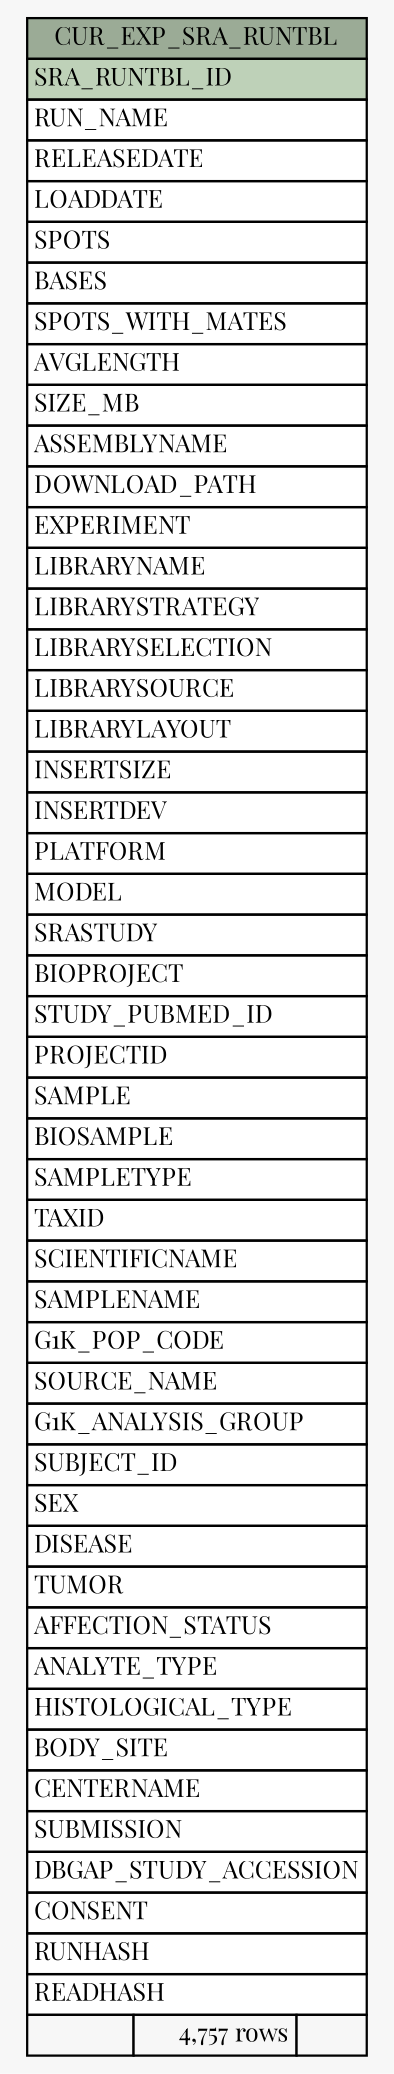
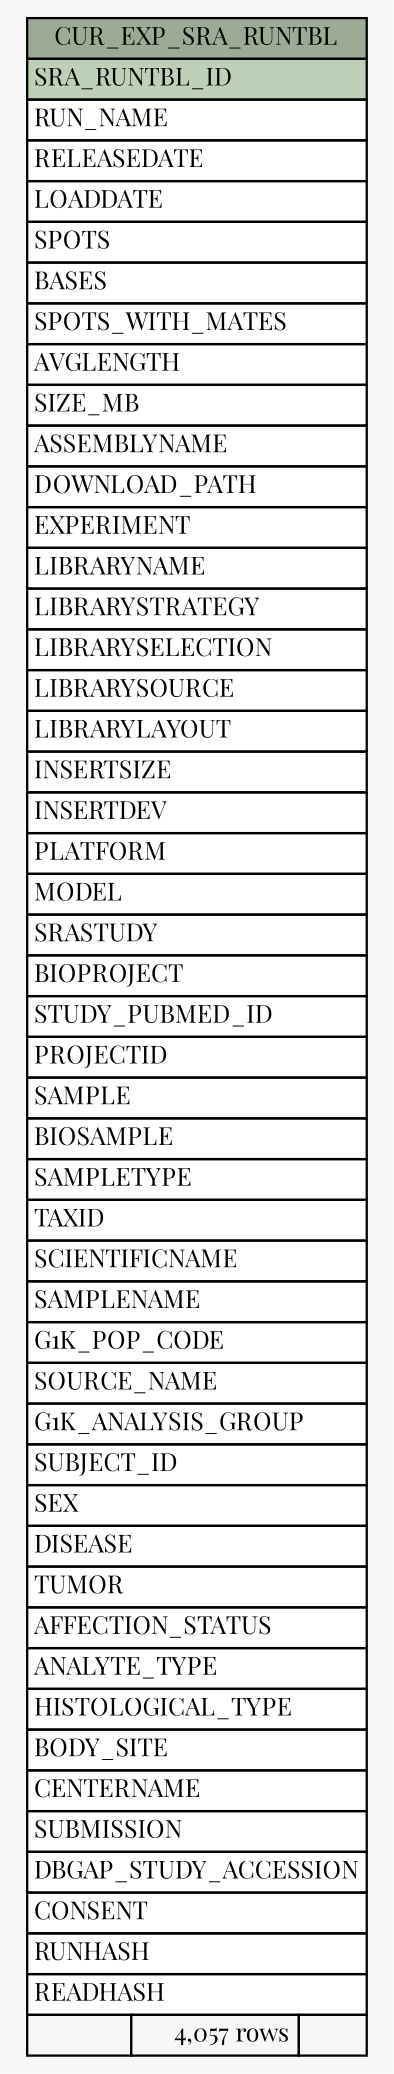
(234, 2034) -> (233, 2034)
